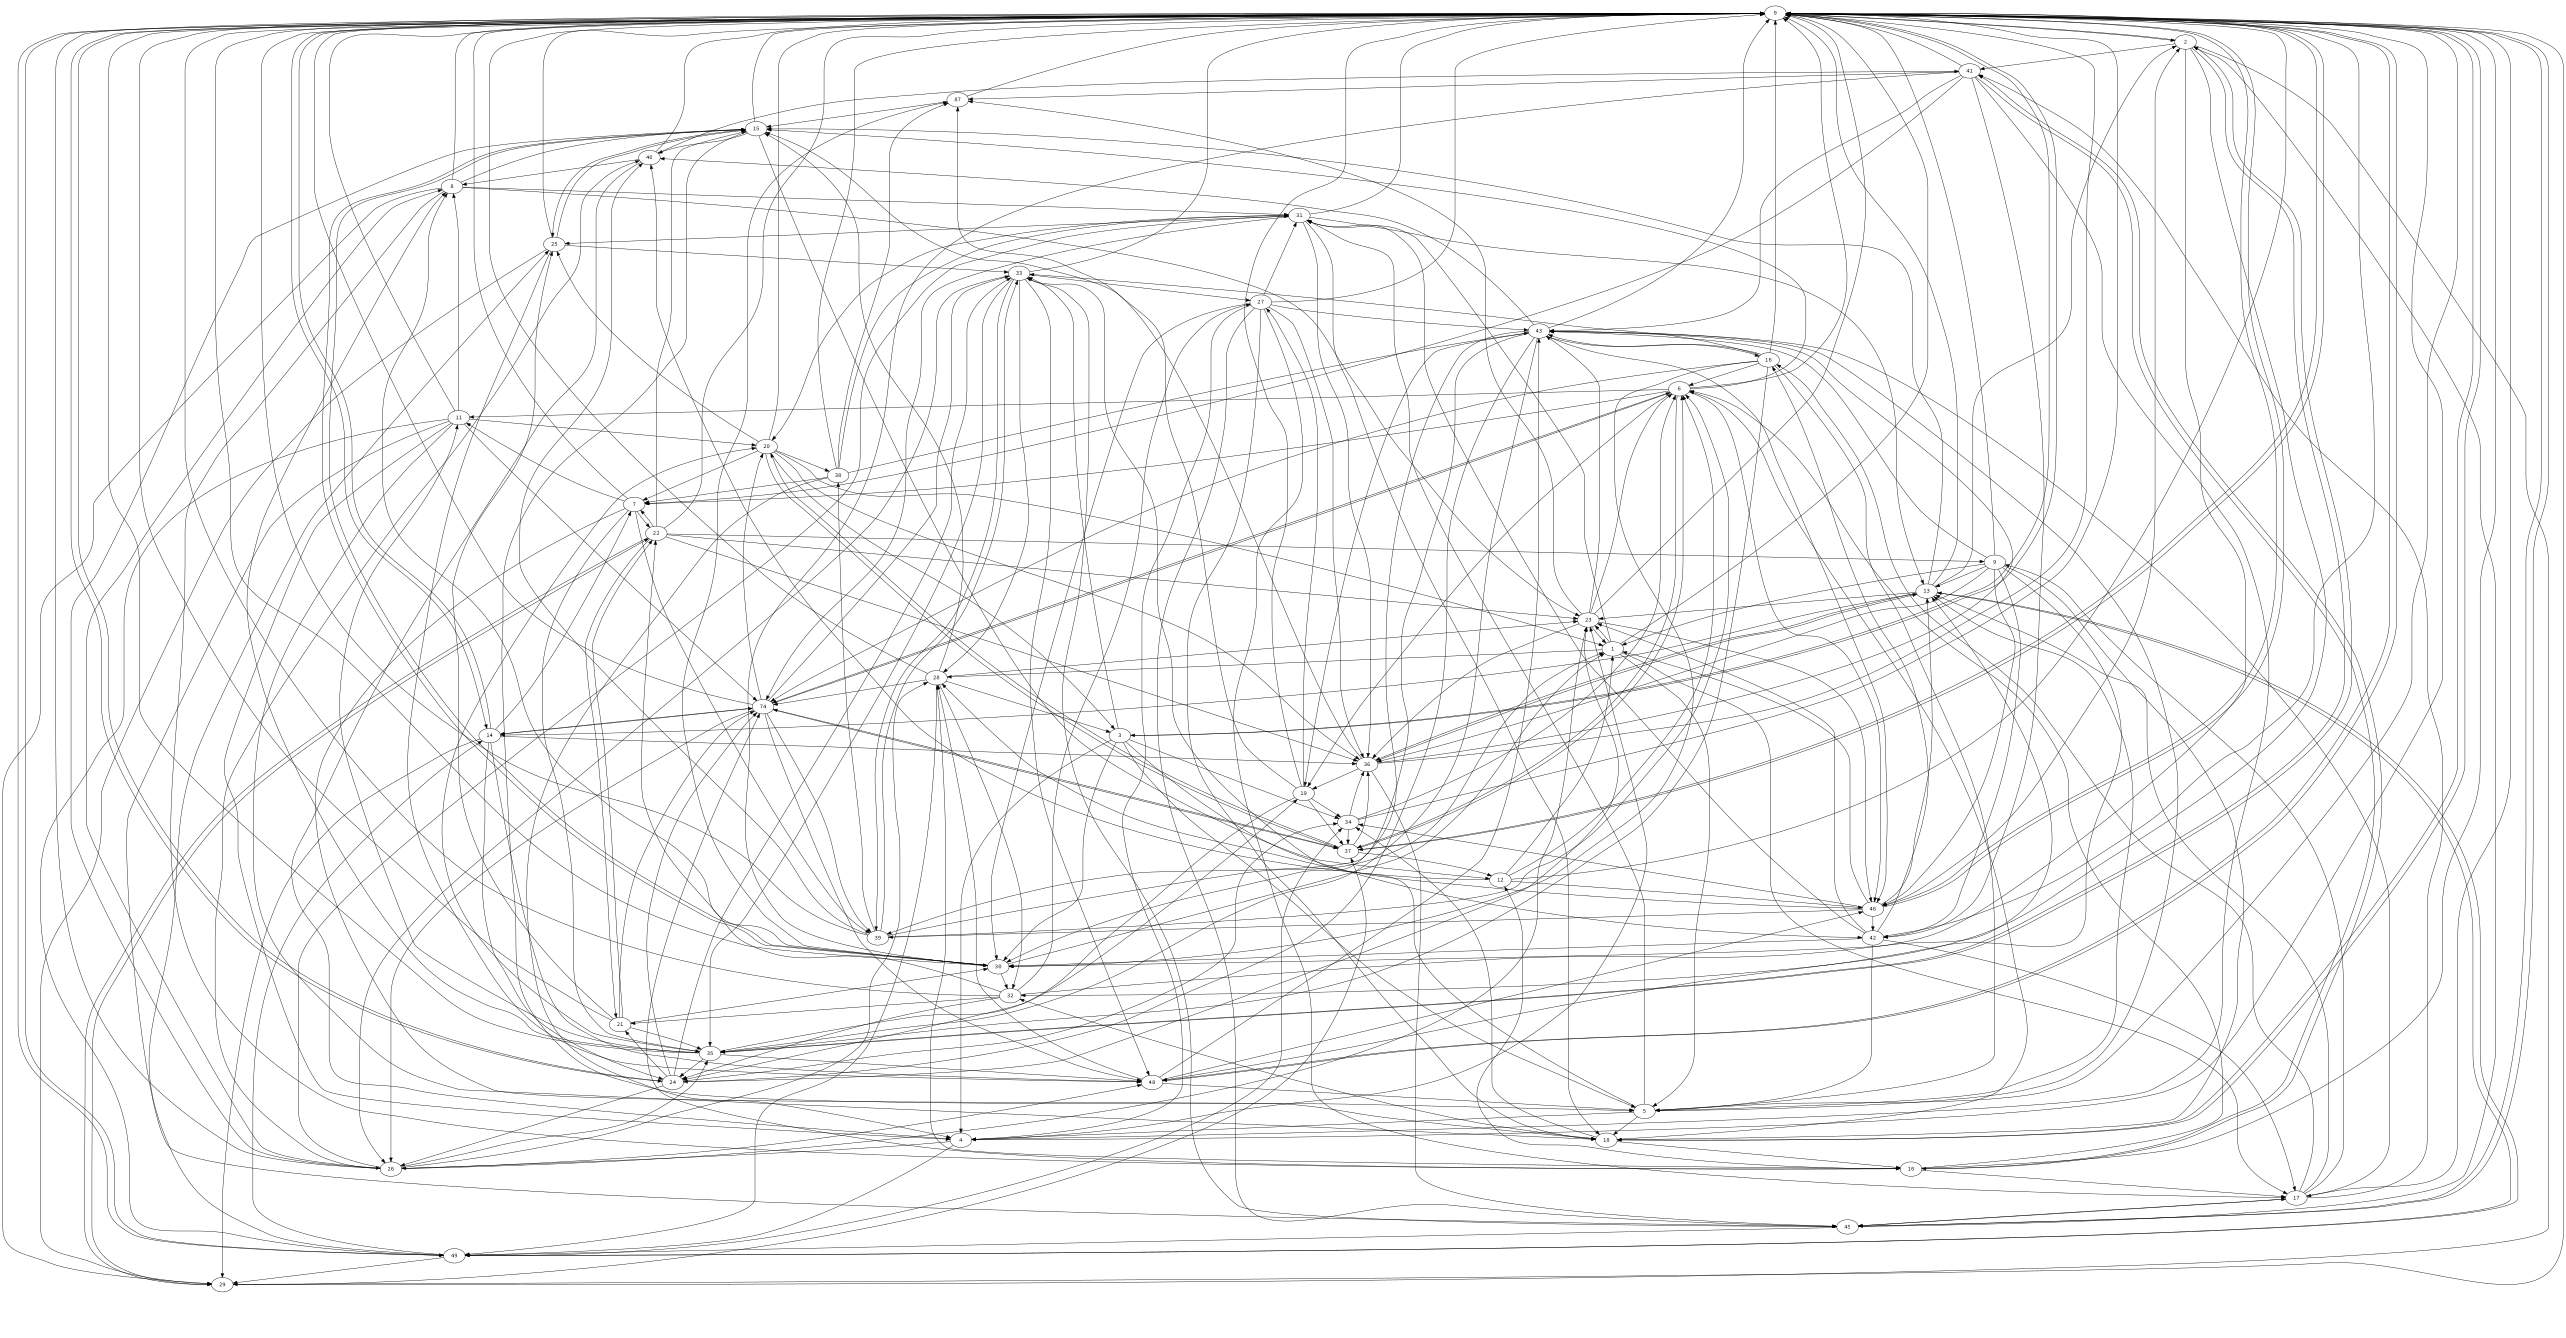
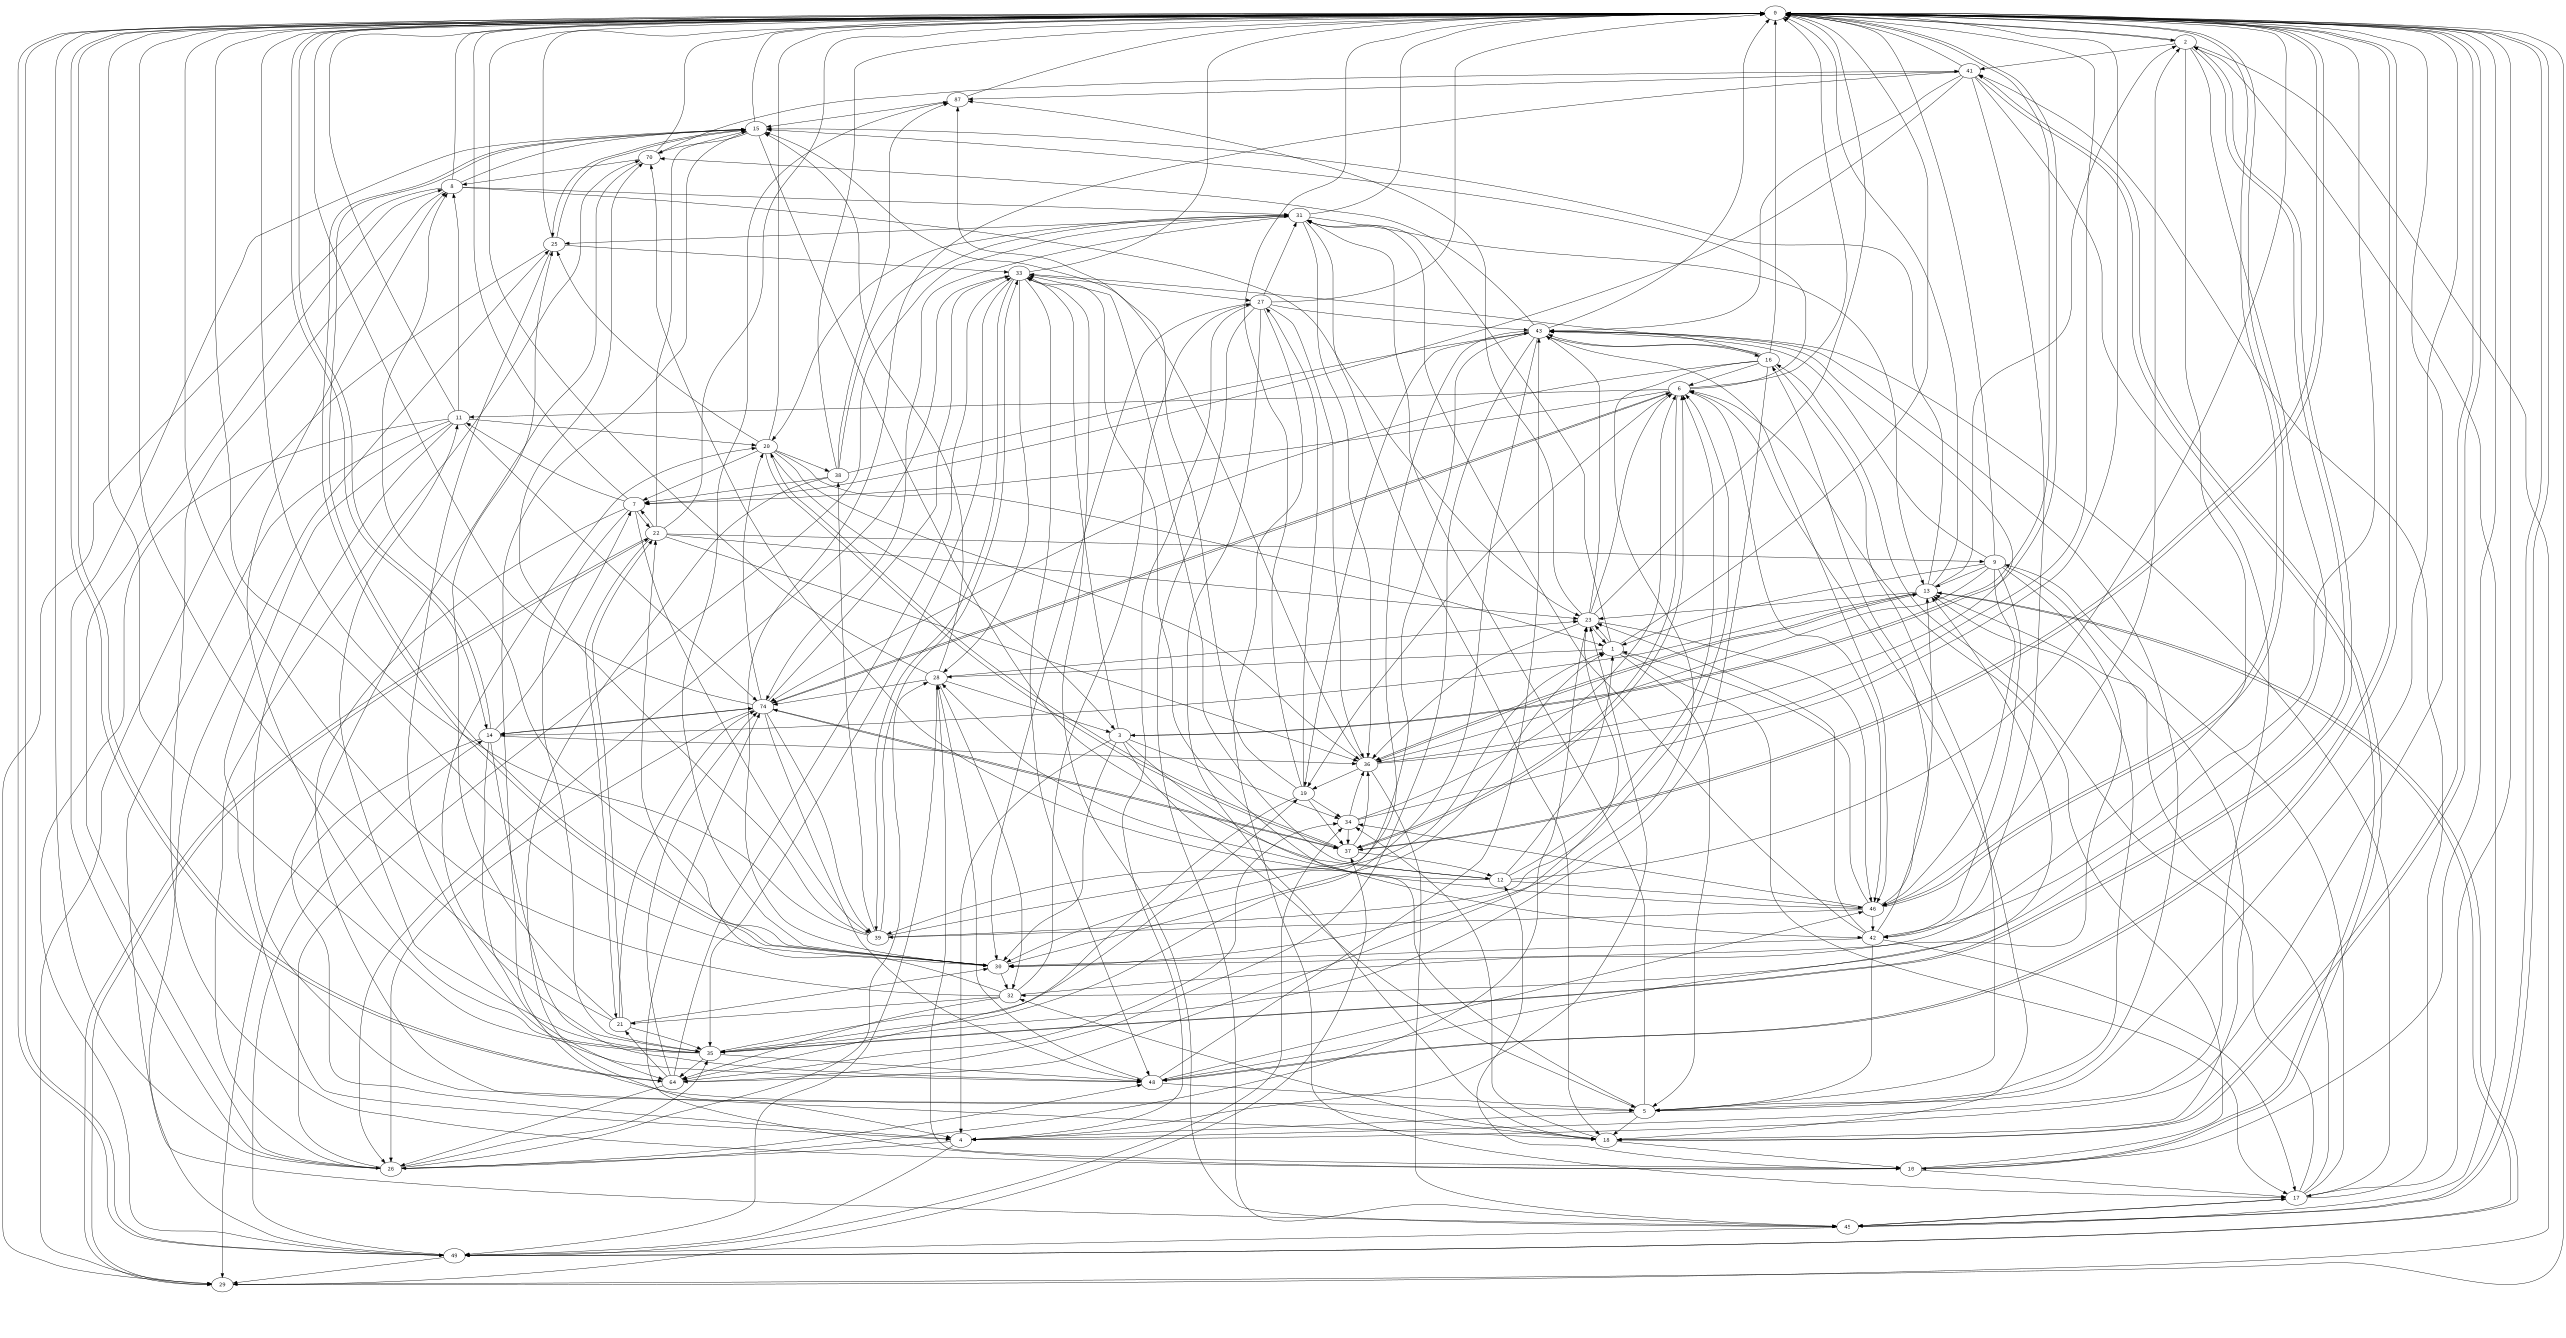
(649, 158) -> (649, 158)
none -> (1203, 657)
(673, 1082) -> (673, 1082)
